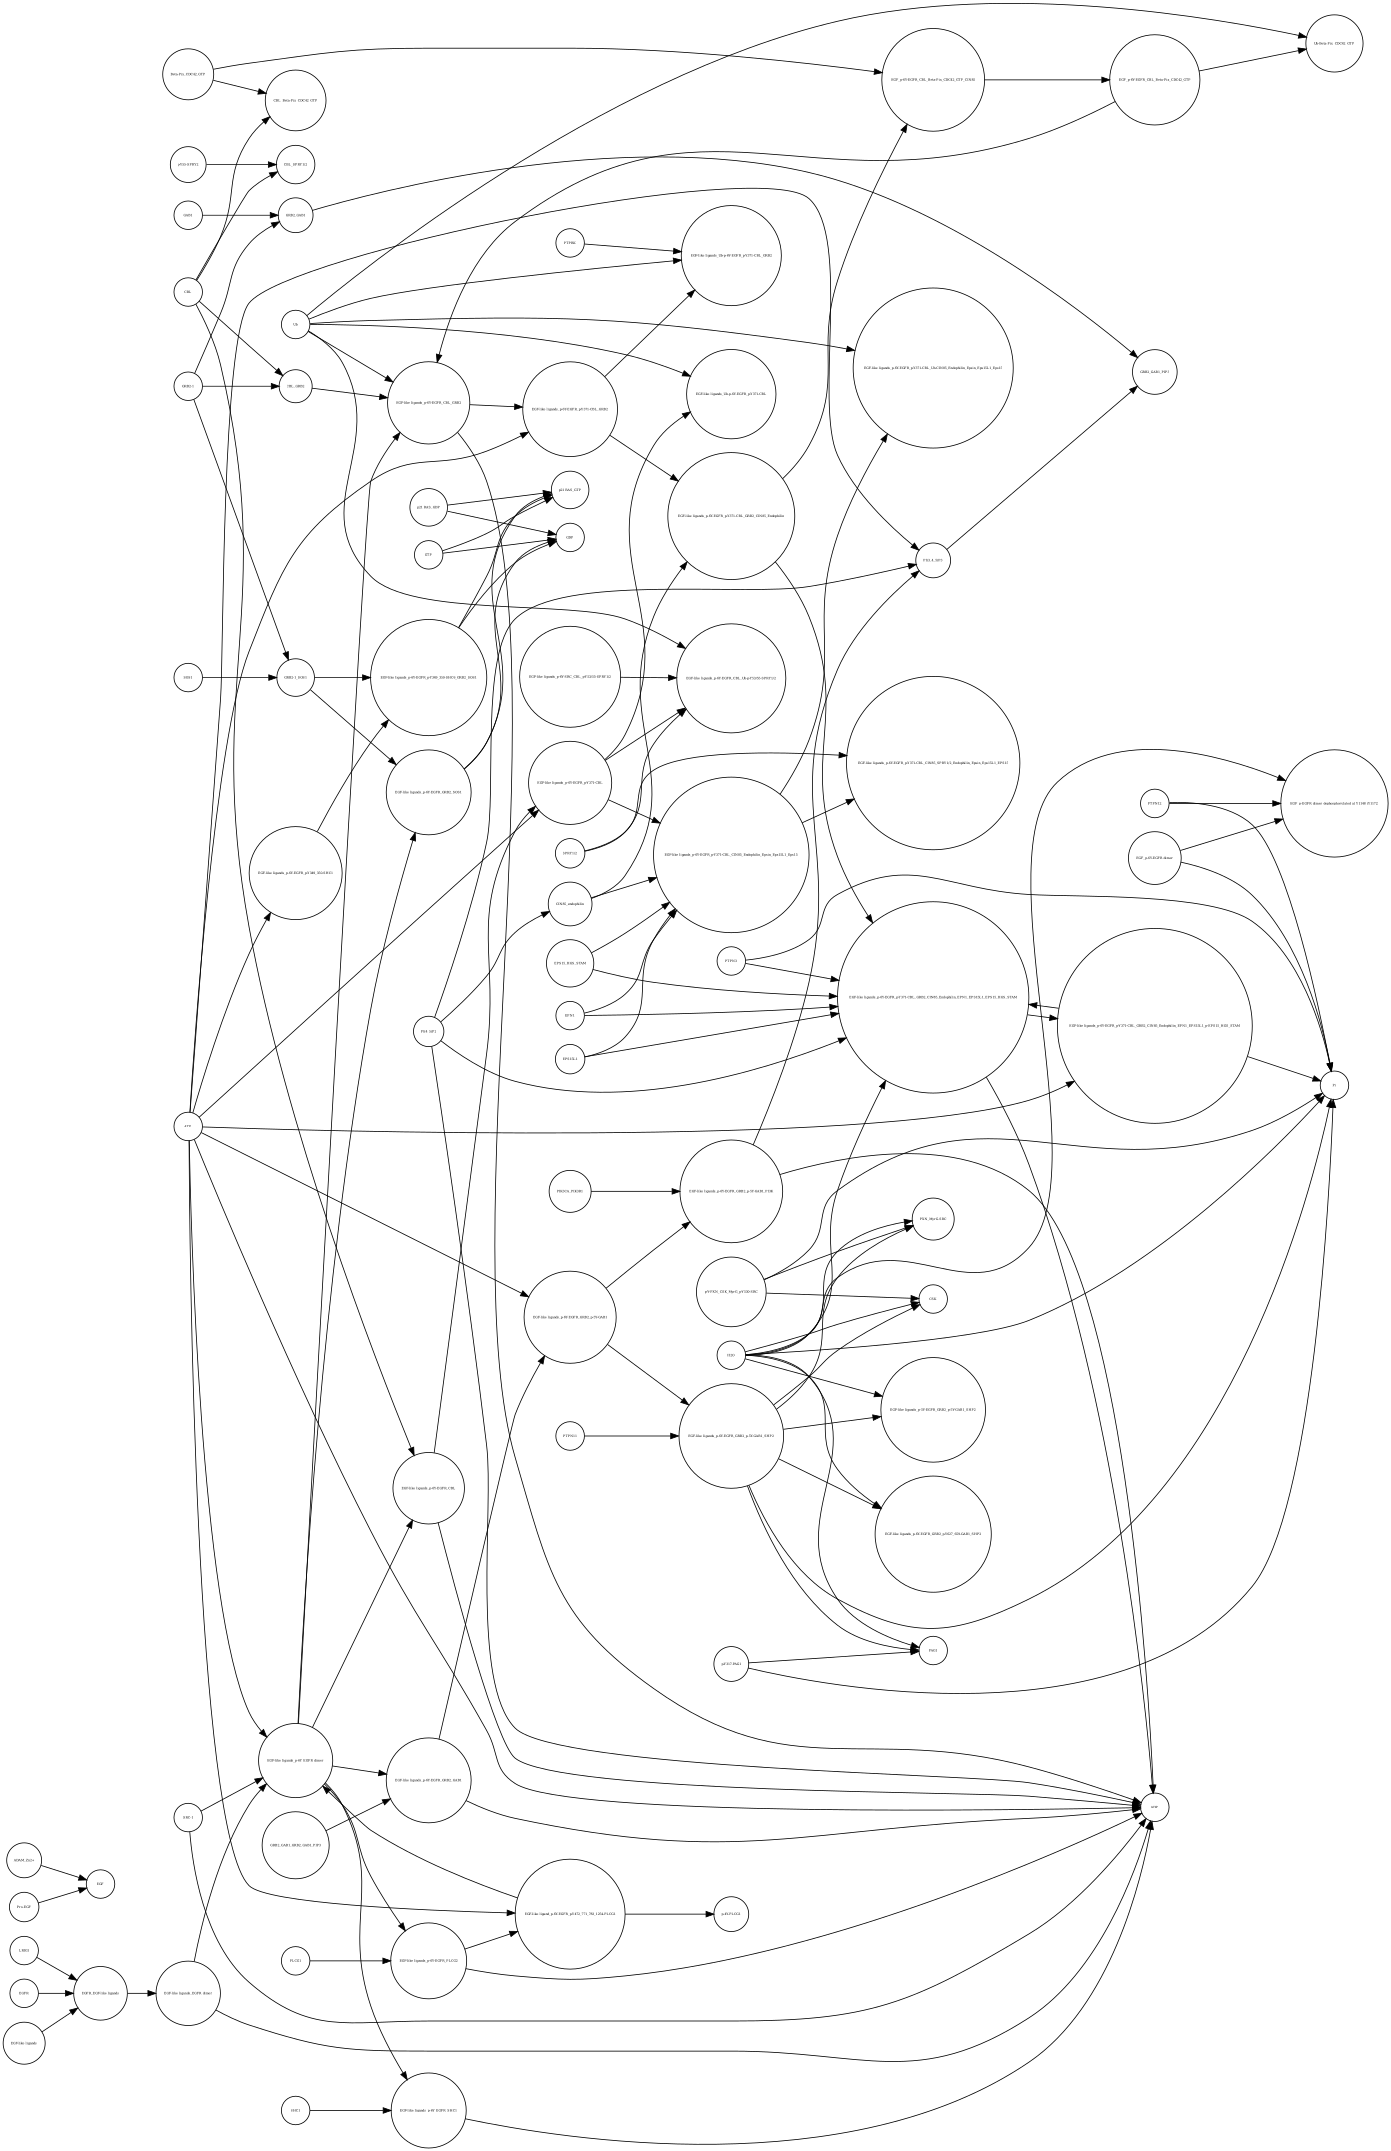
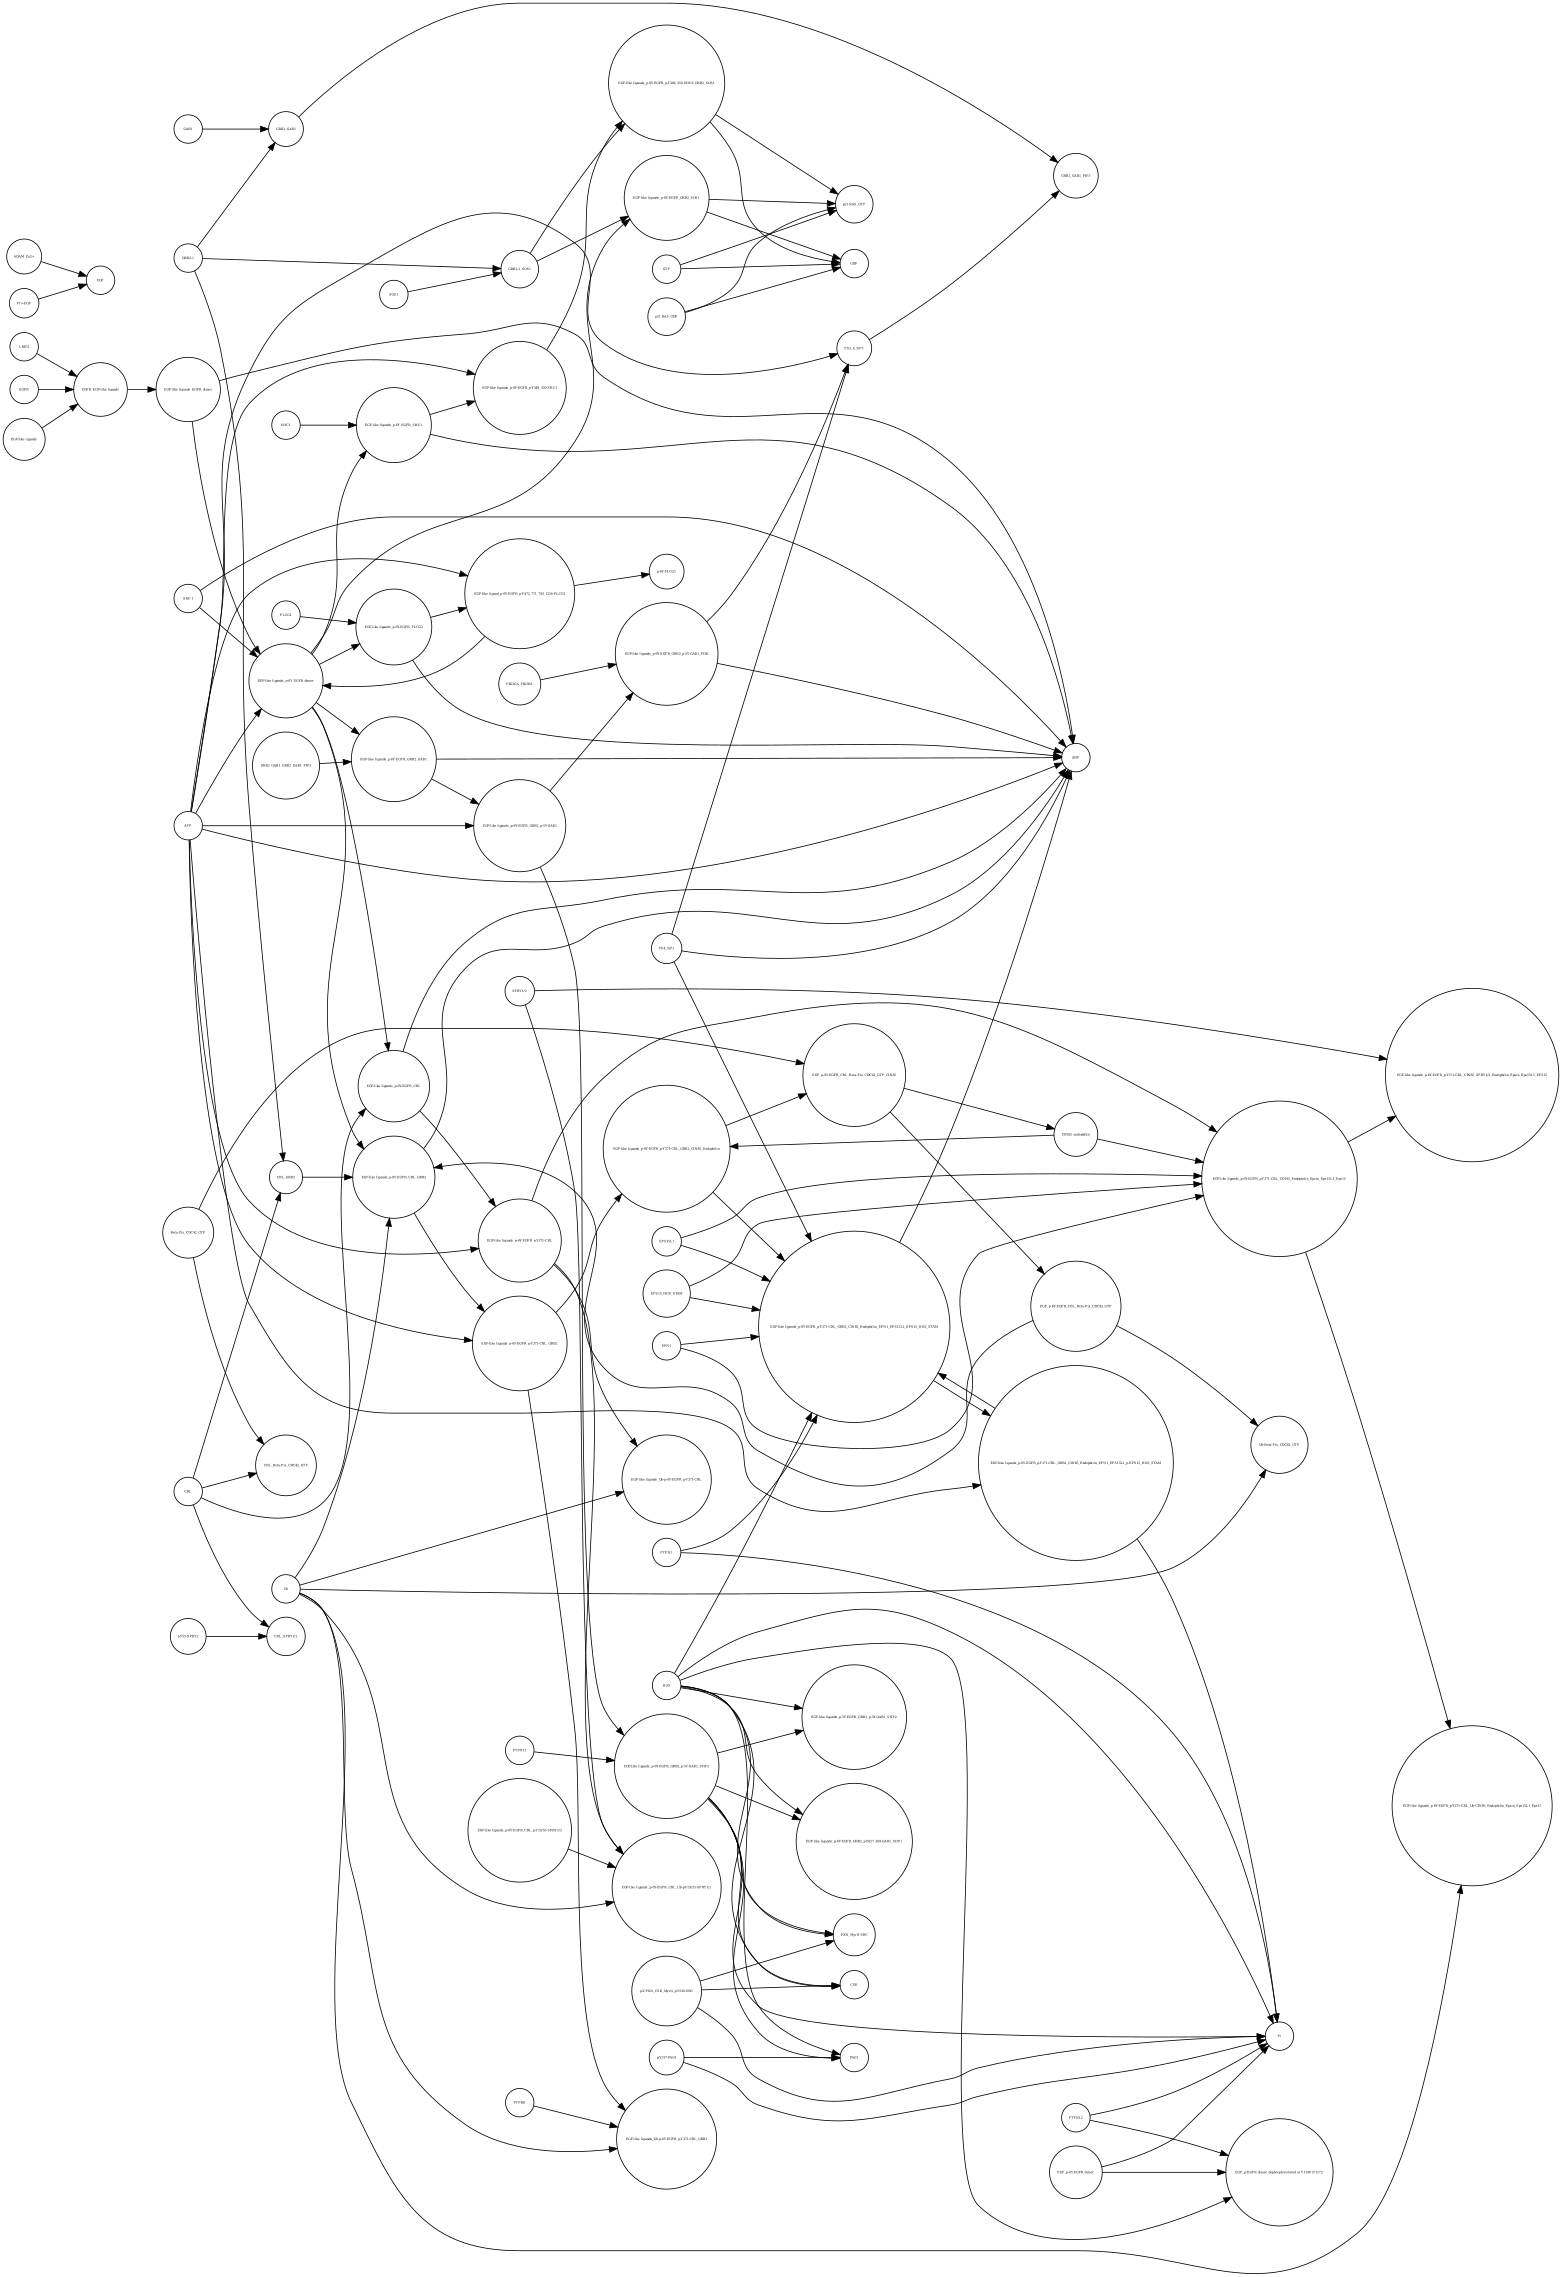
none -> (449, 409)
(570, 677) -> (520, 1830)
(494, 965) -> (975, 1108)
